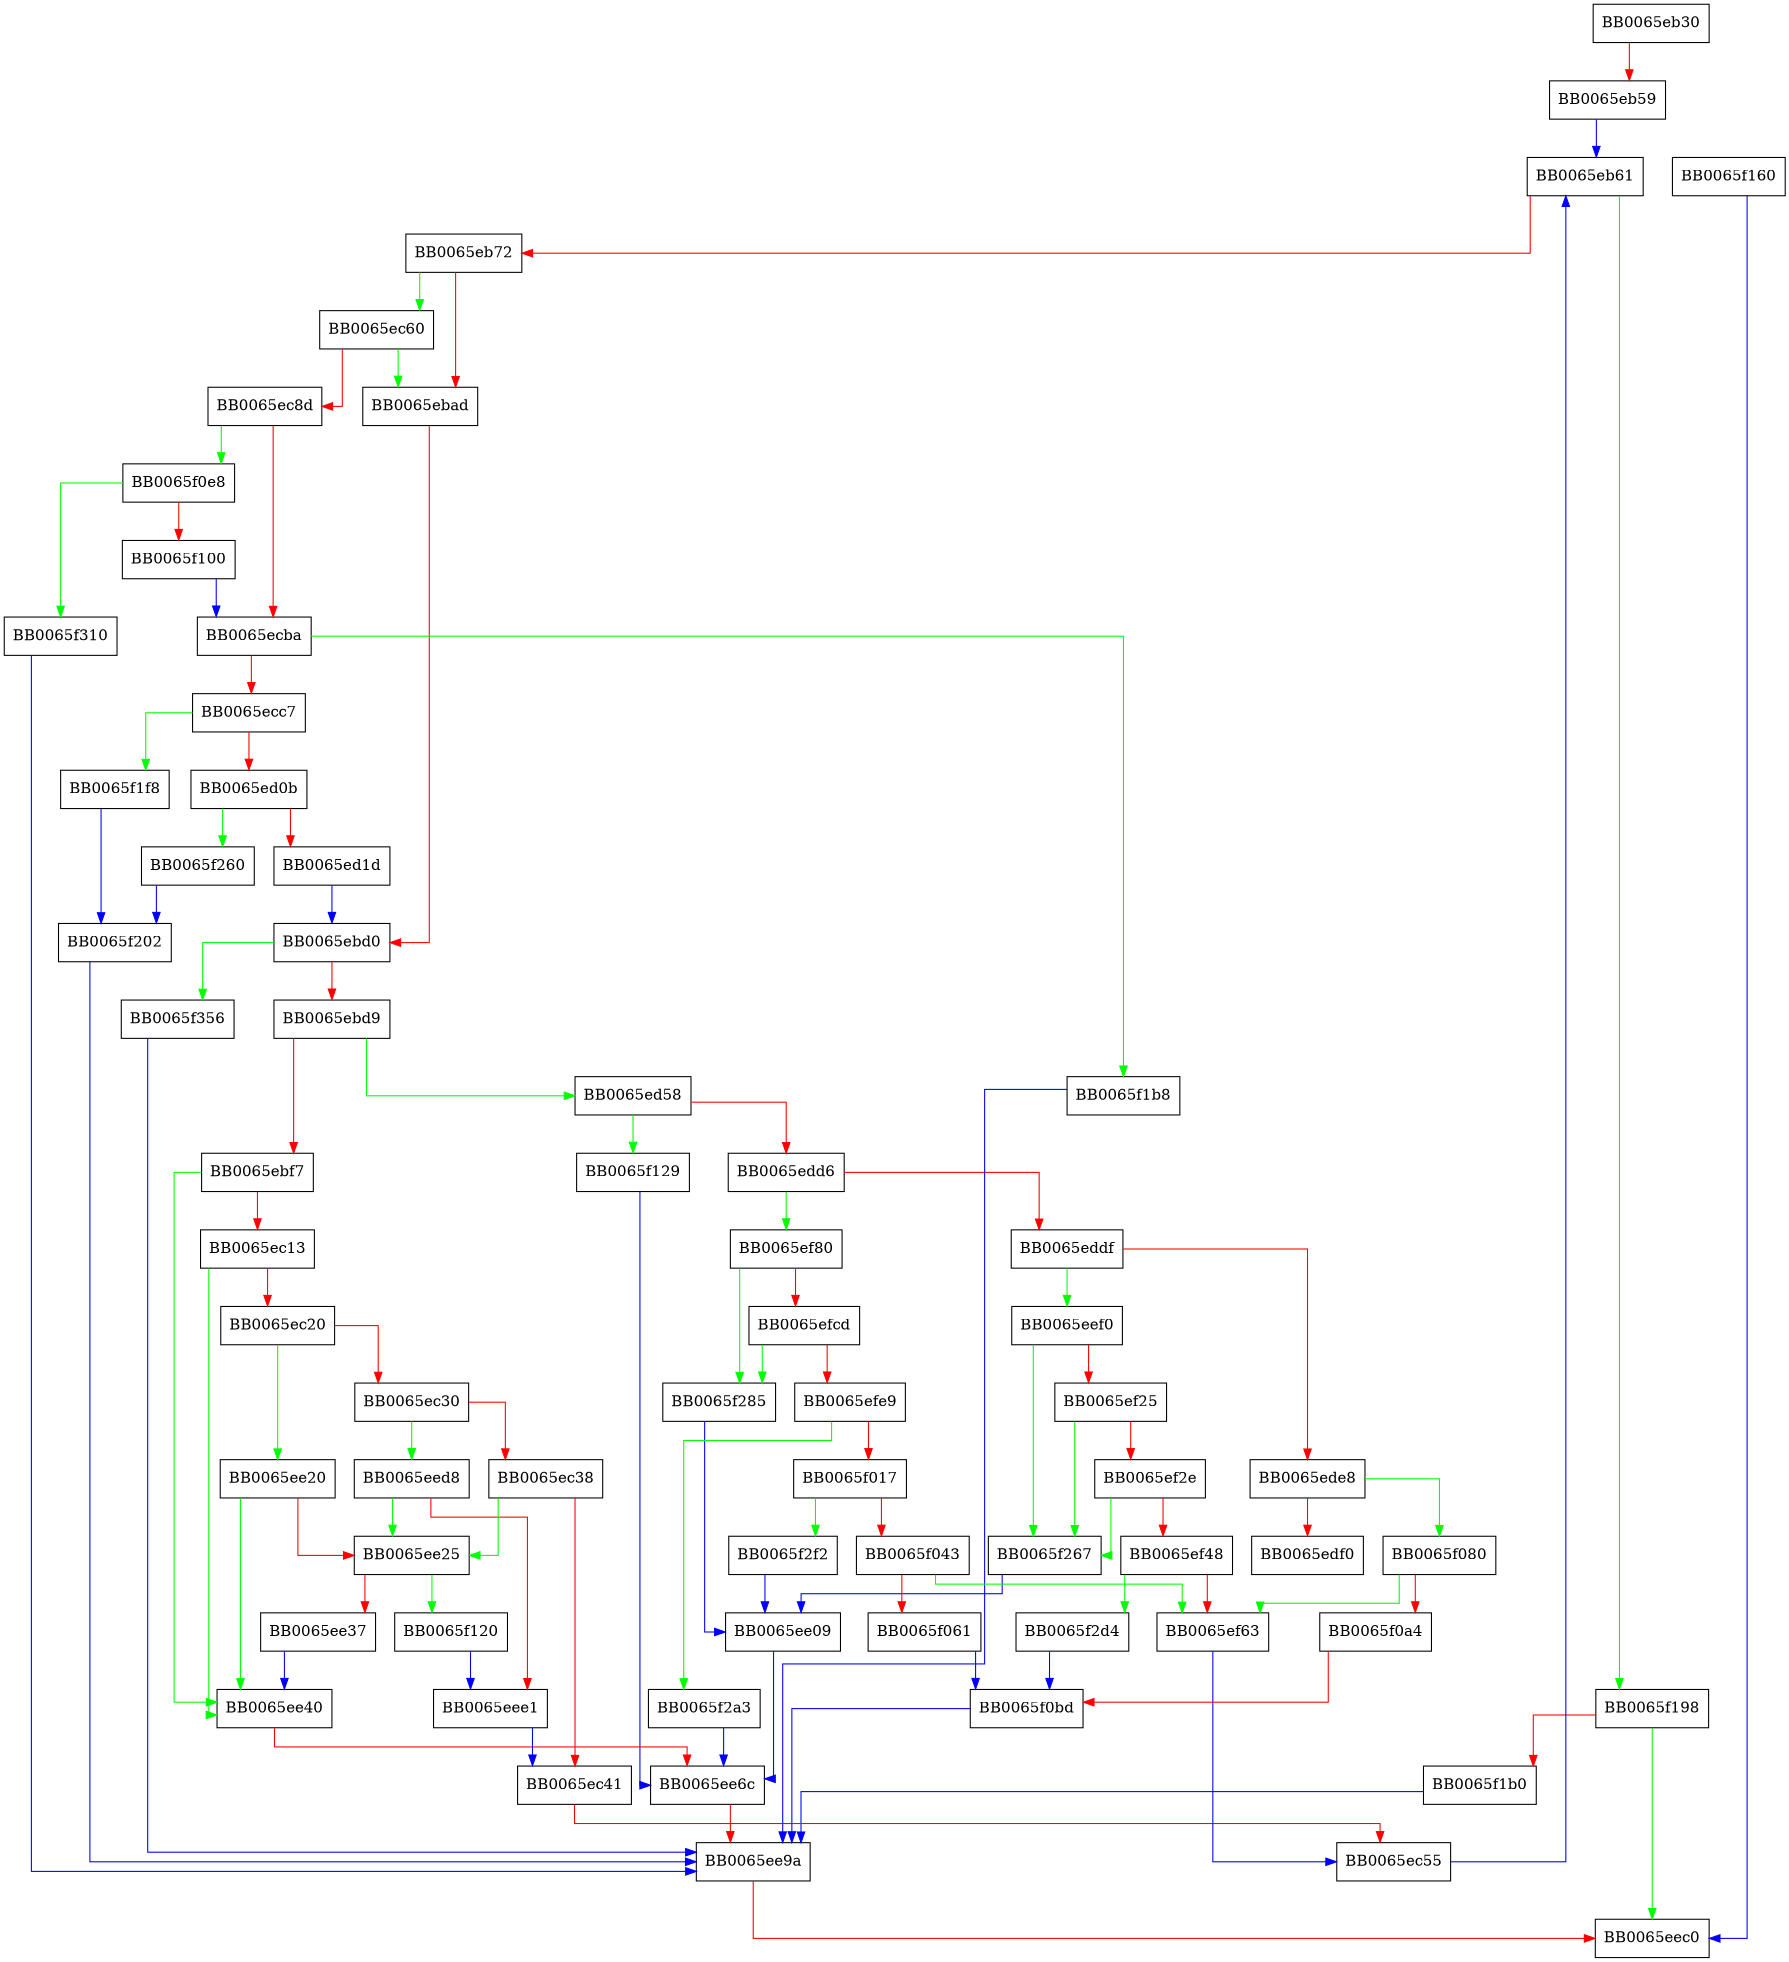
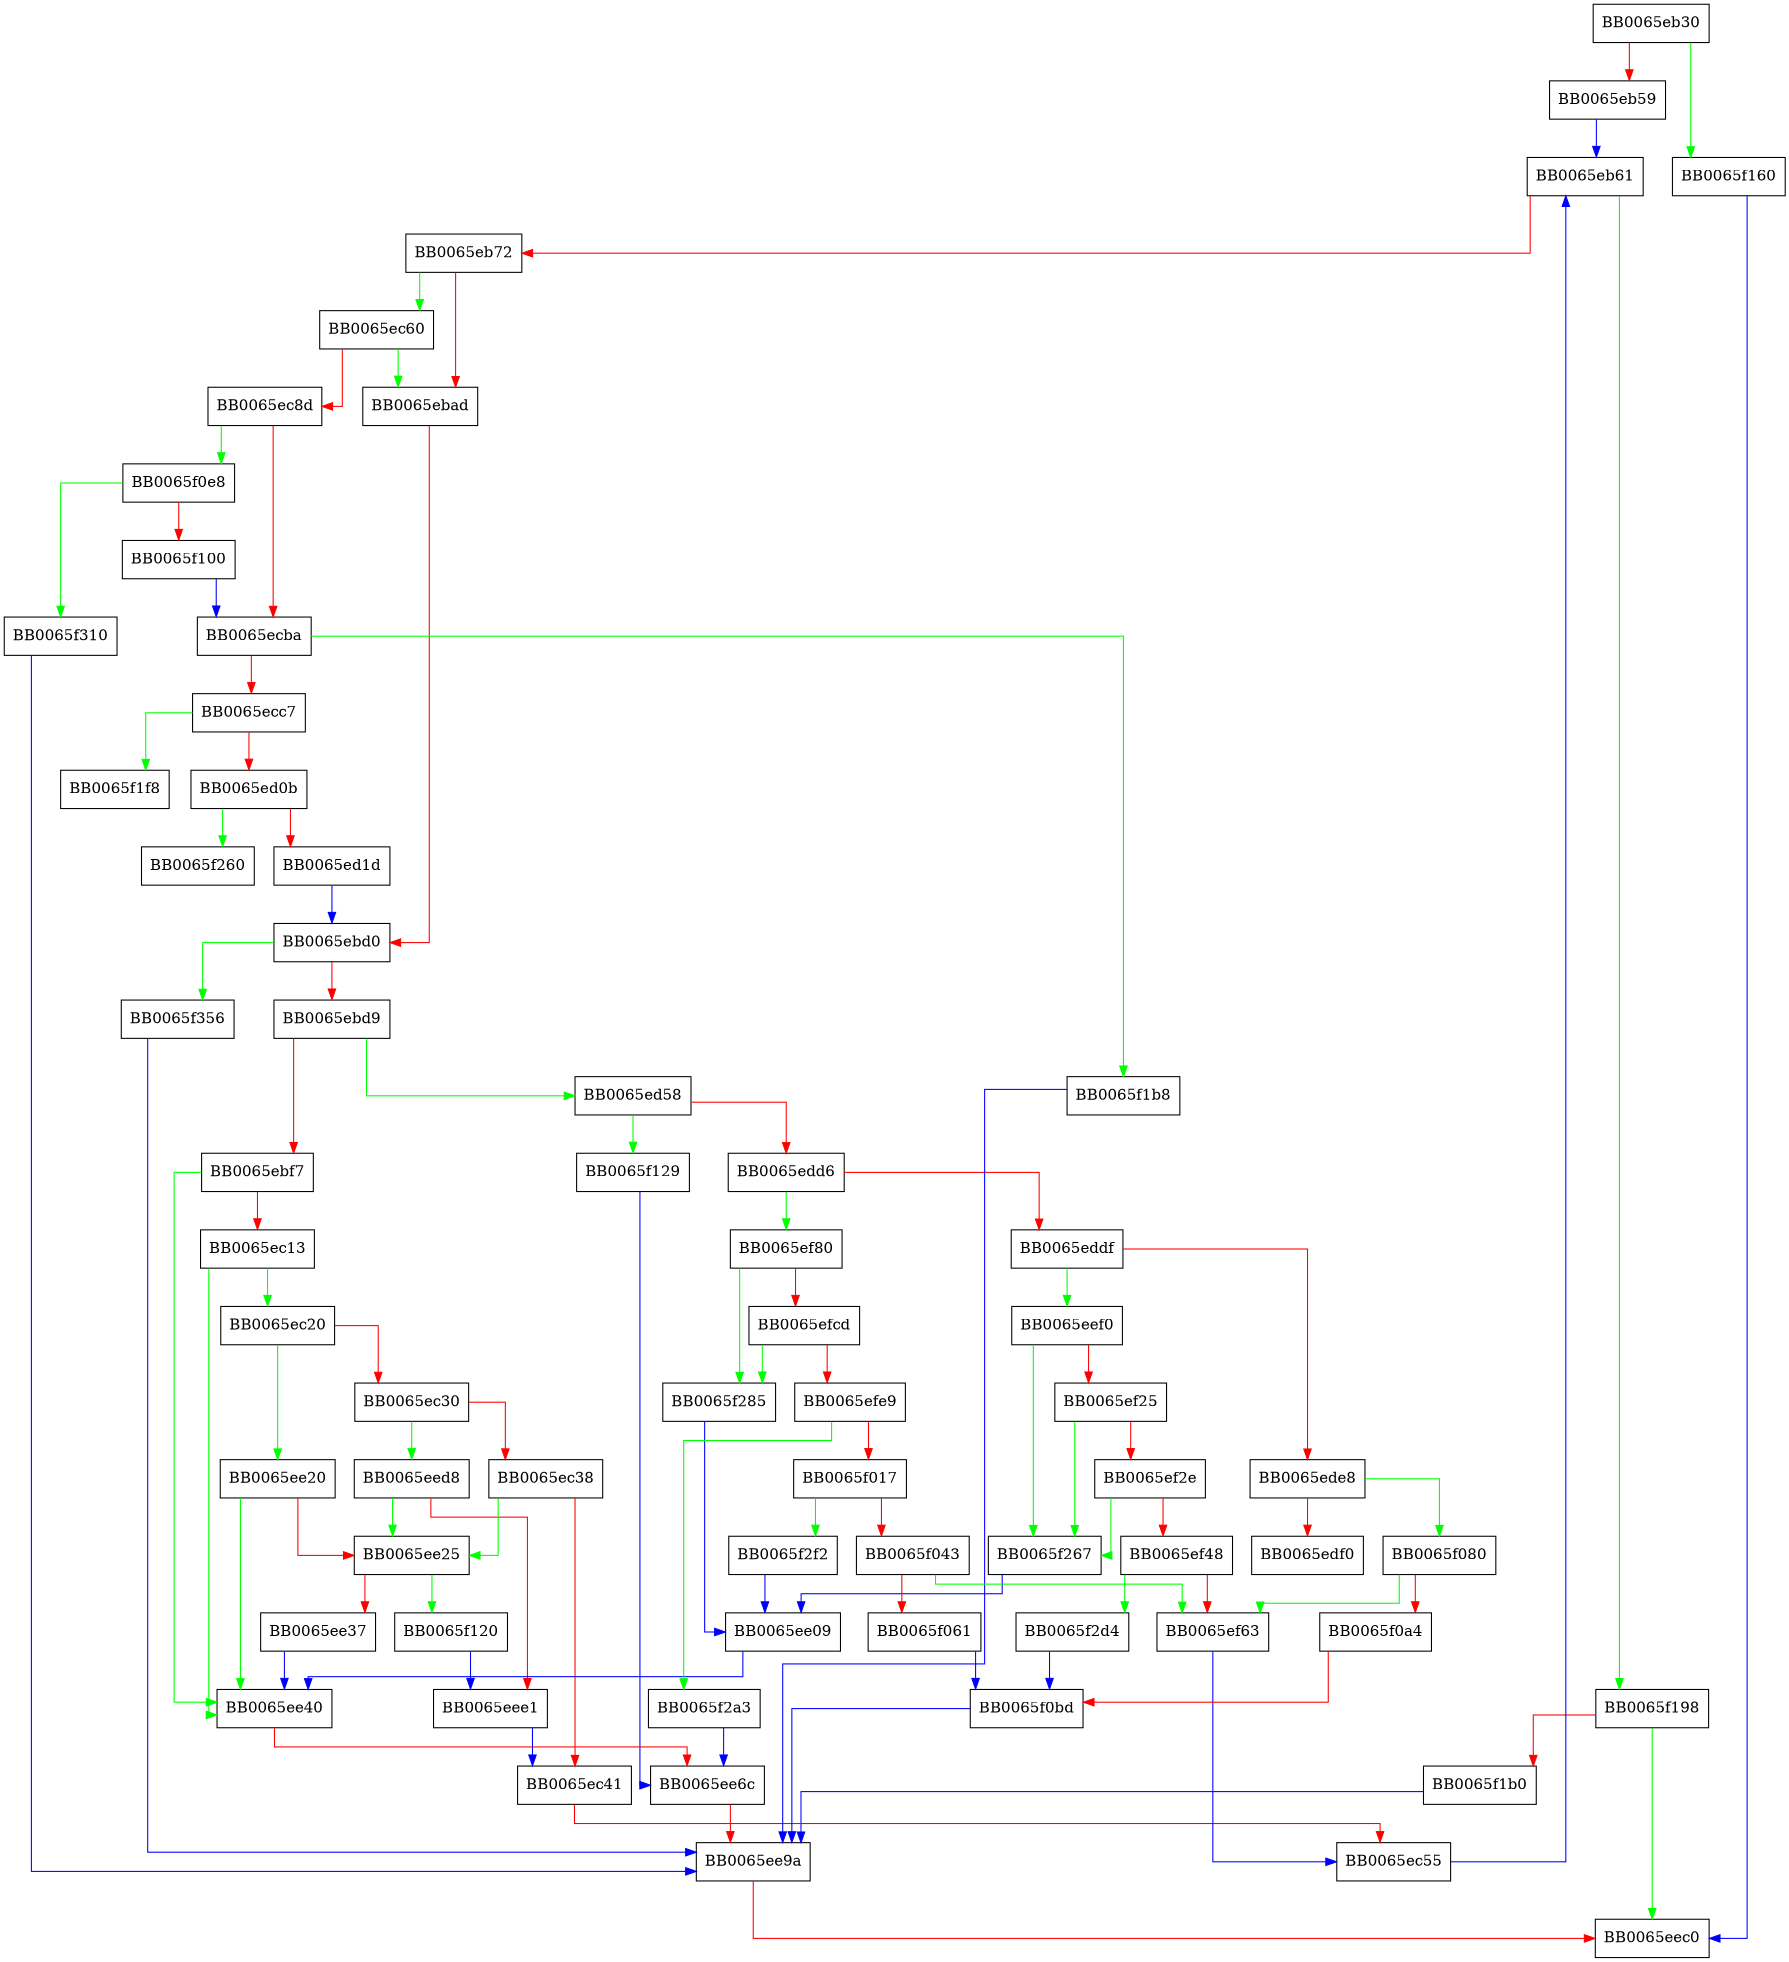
none -> (1691, 95)
(115, 943) -> none
(268, 1282) -> (268, 1282)
(774, 1715) -> (537, 1677)
